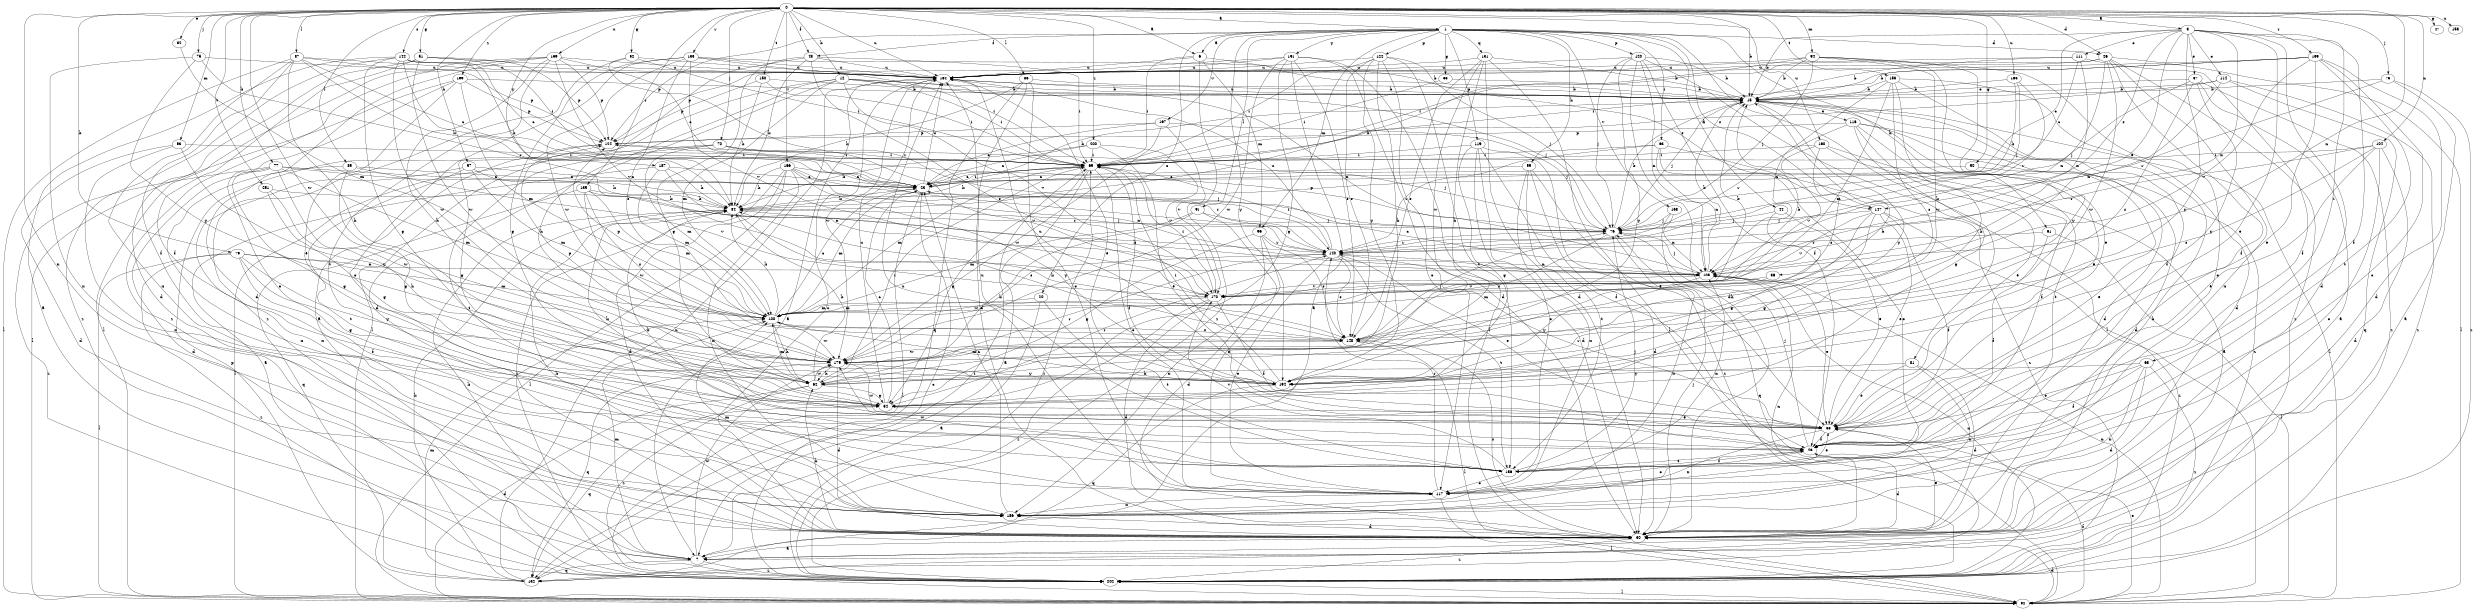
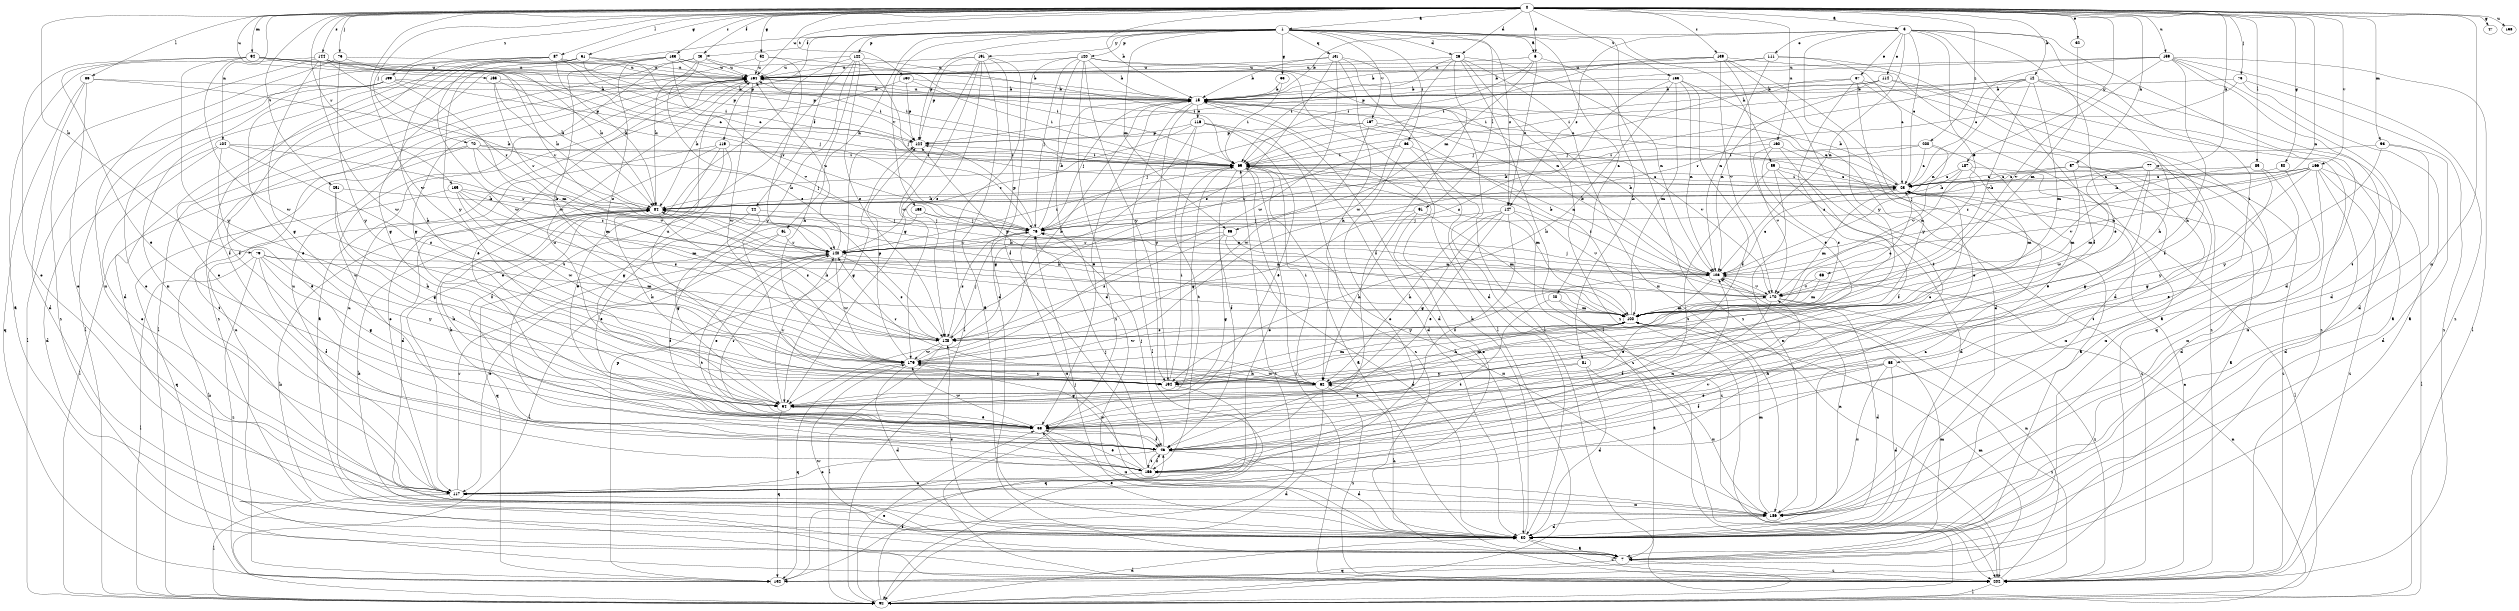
(1980, 90) -> (1668, 90)
none -> (1070, 566)
